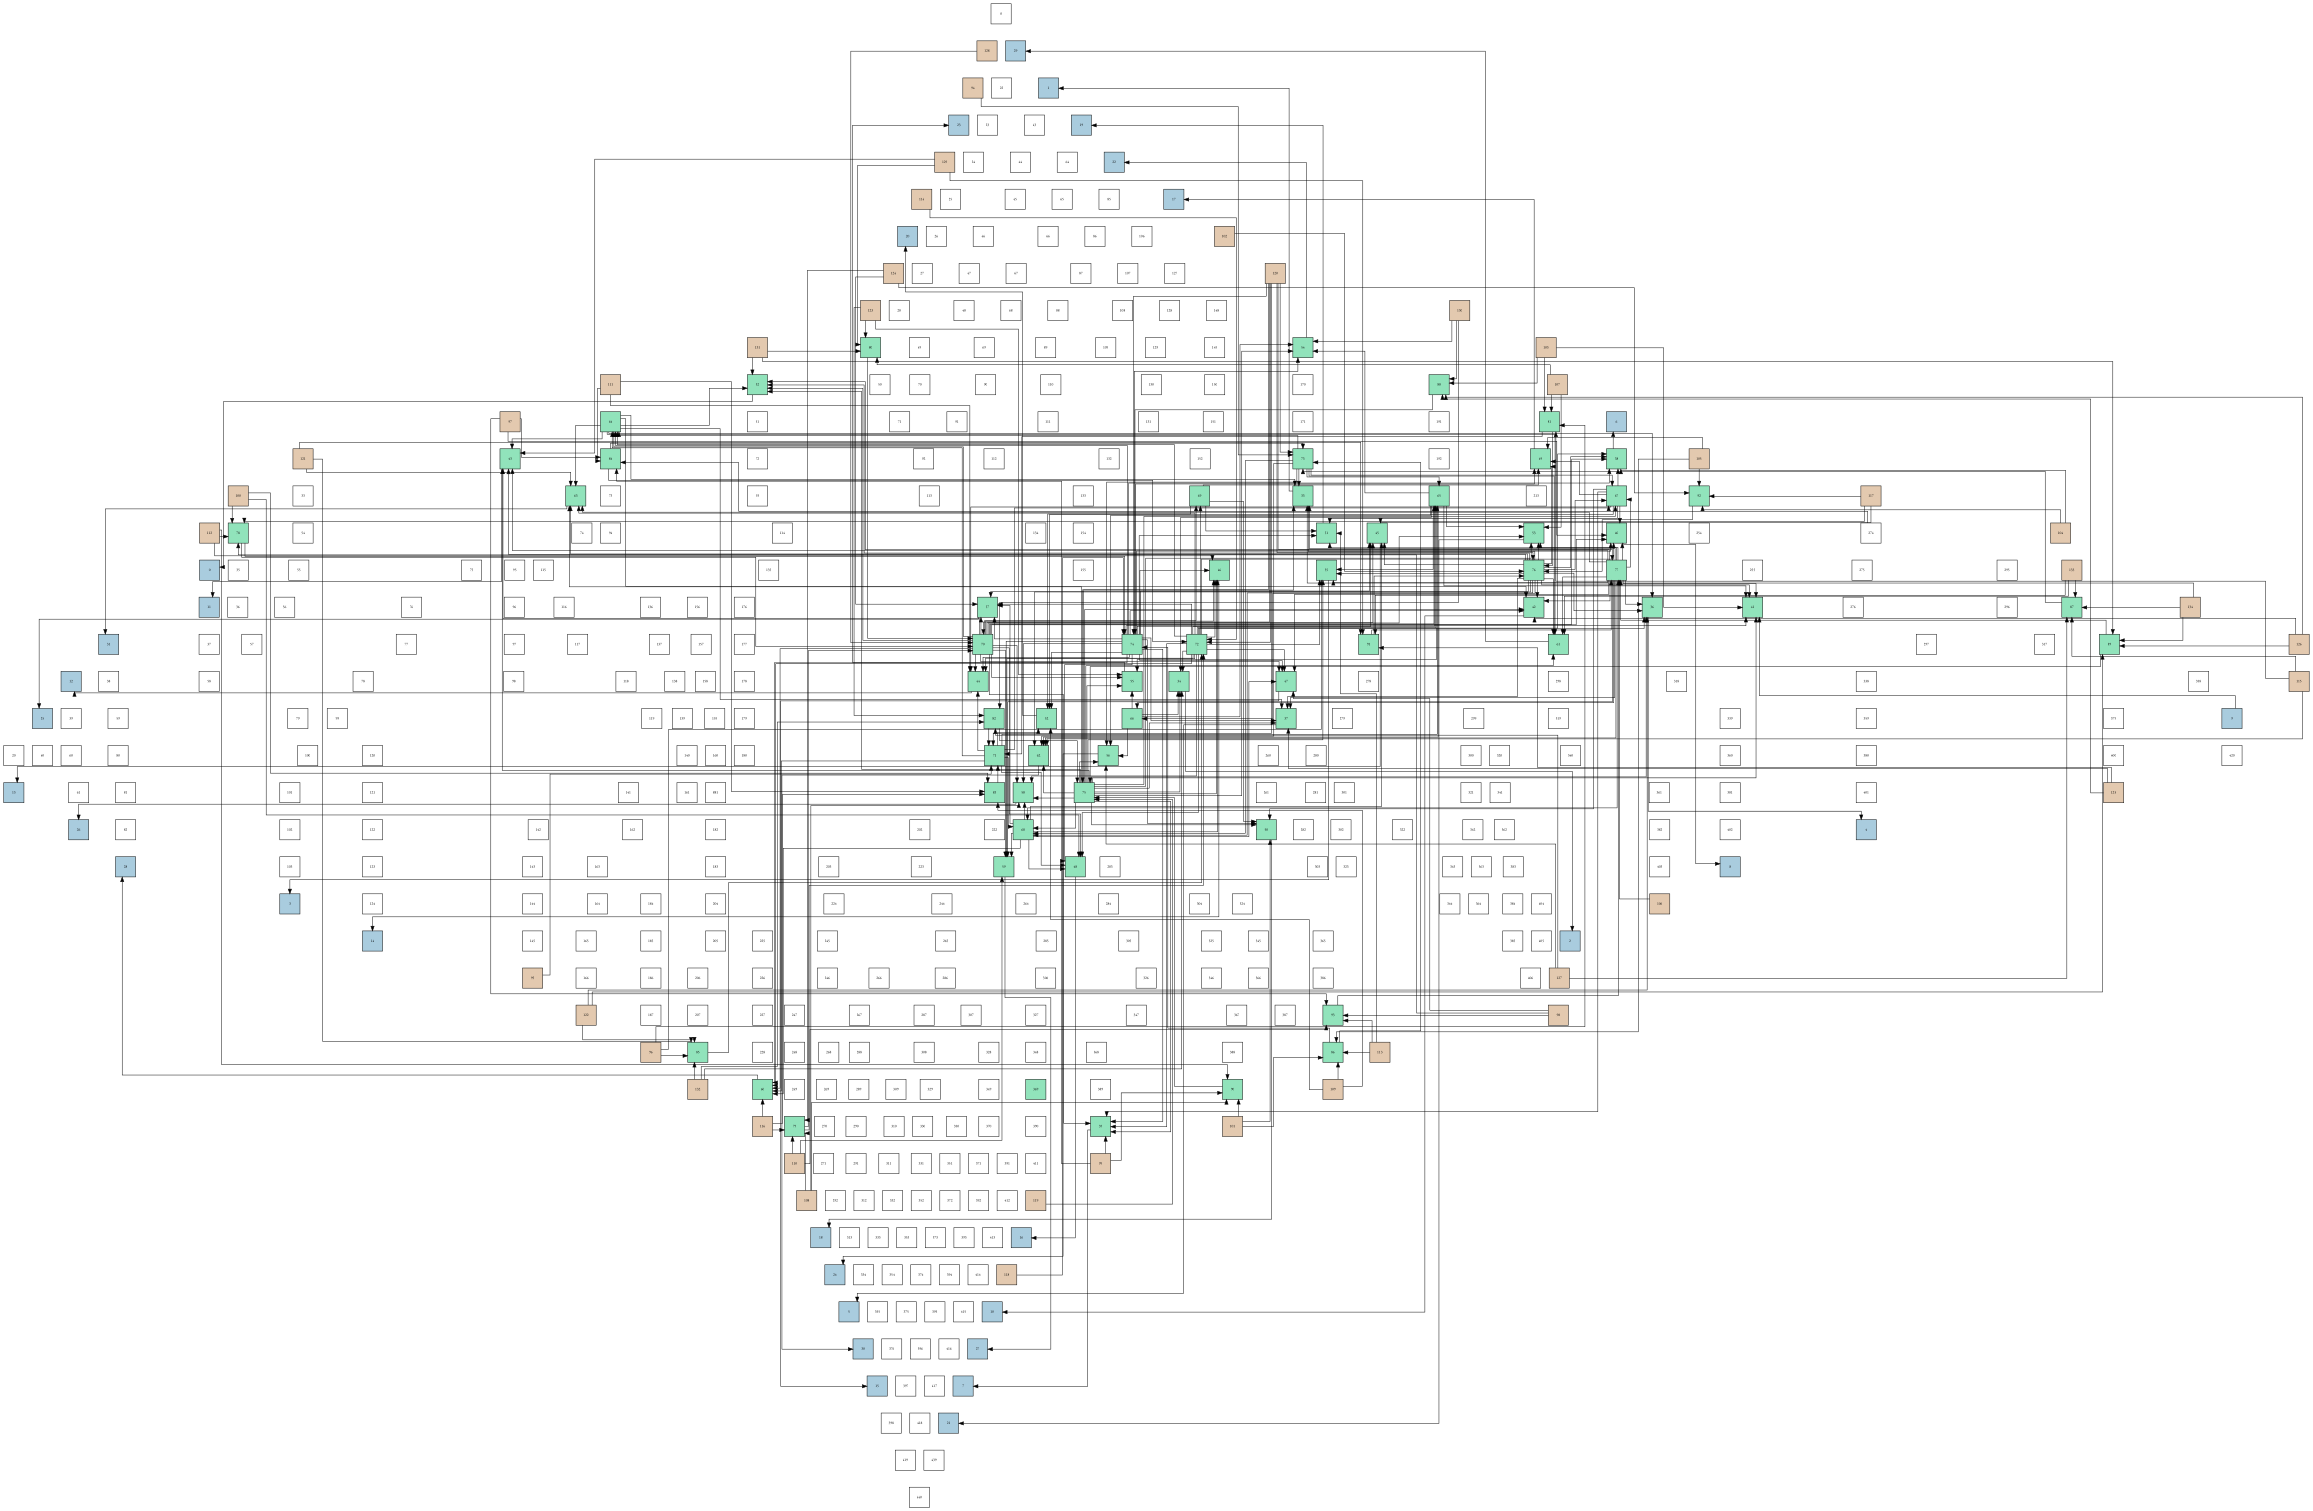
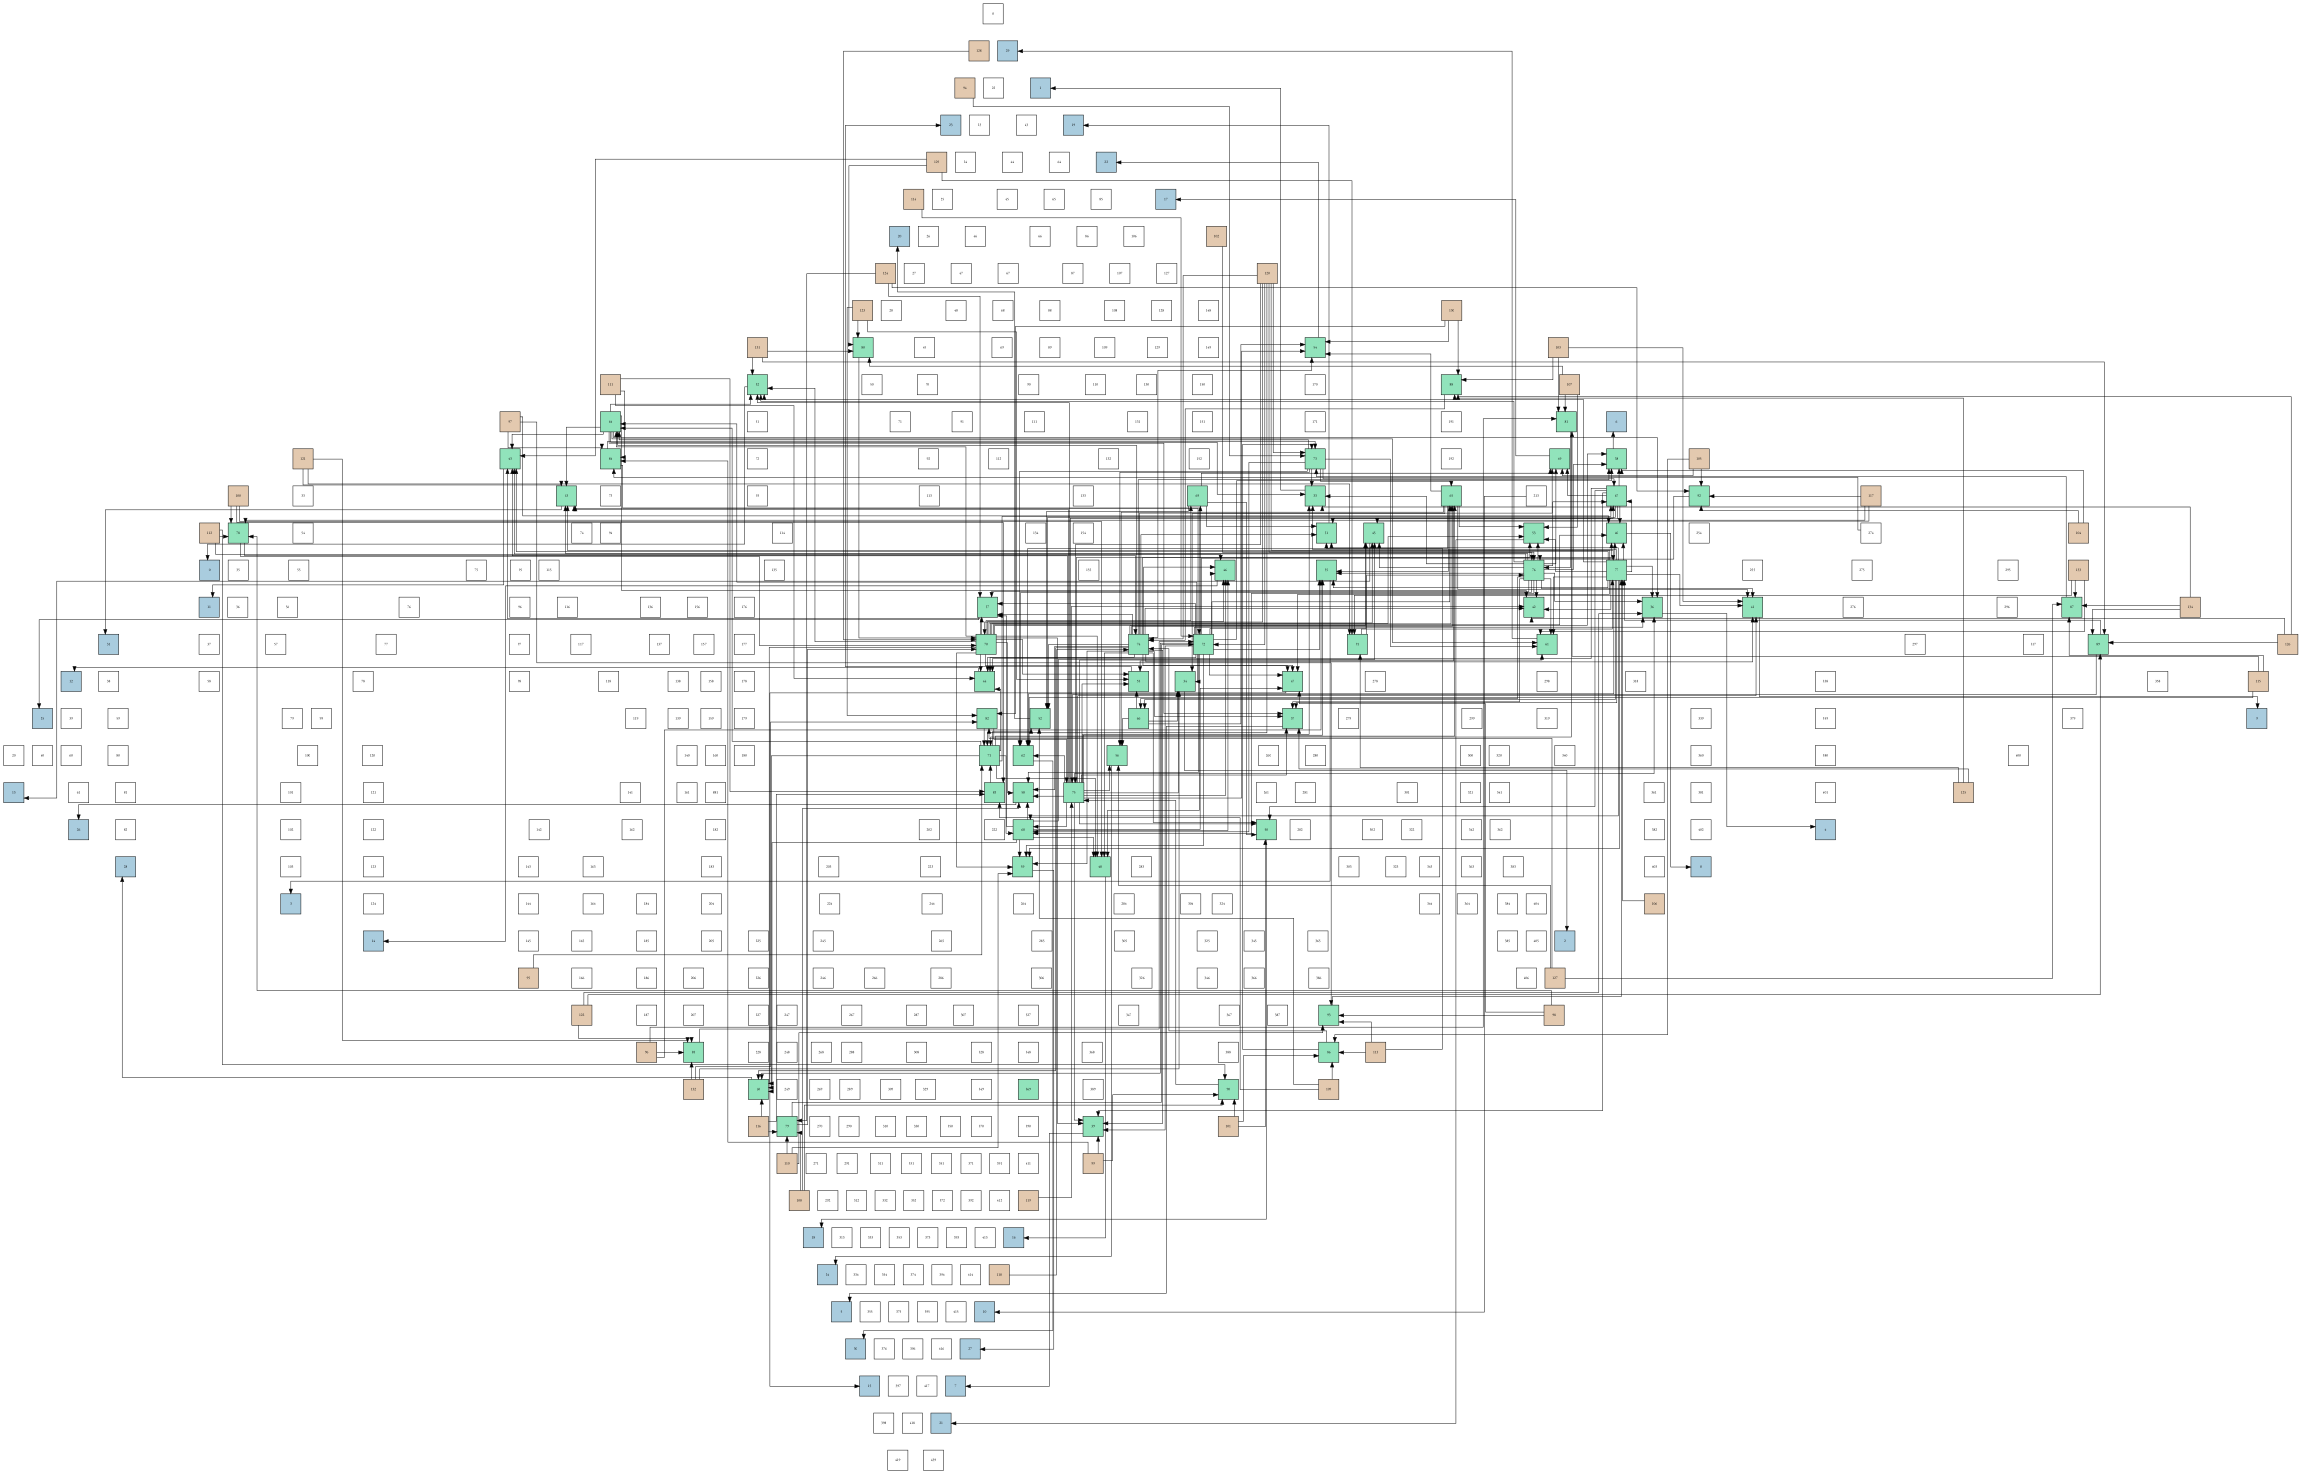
(1967, 696) -> (1972, 697)
(2232, 756) -> none
(1425, 1123) -> (1484, 1126)
(919, 1497) -> none
